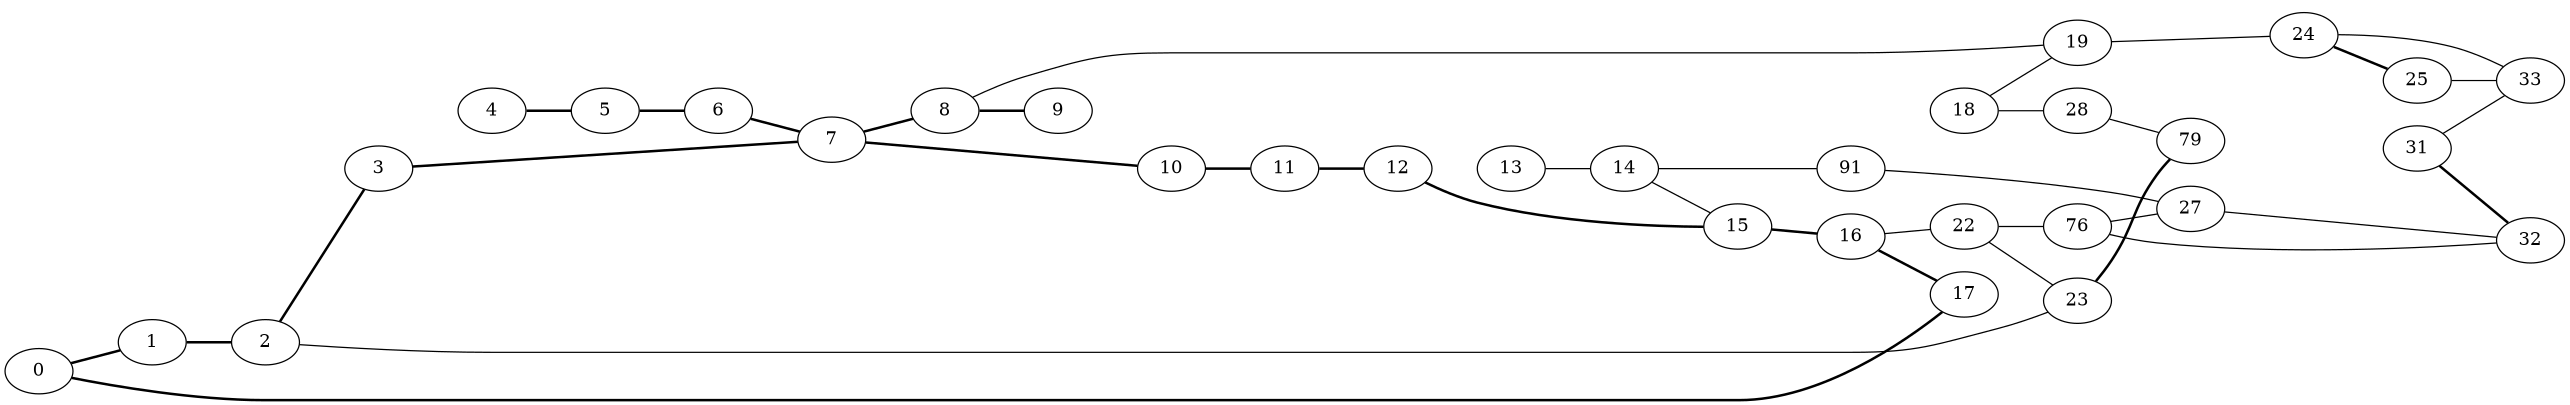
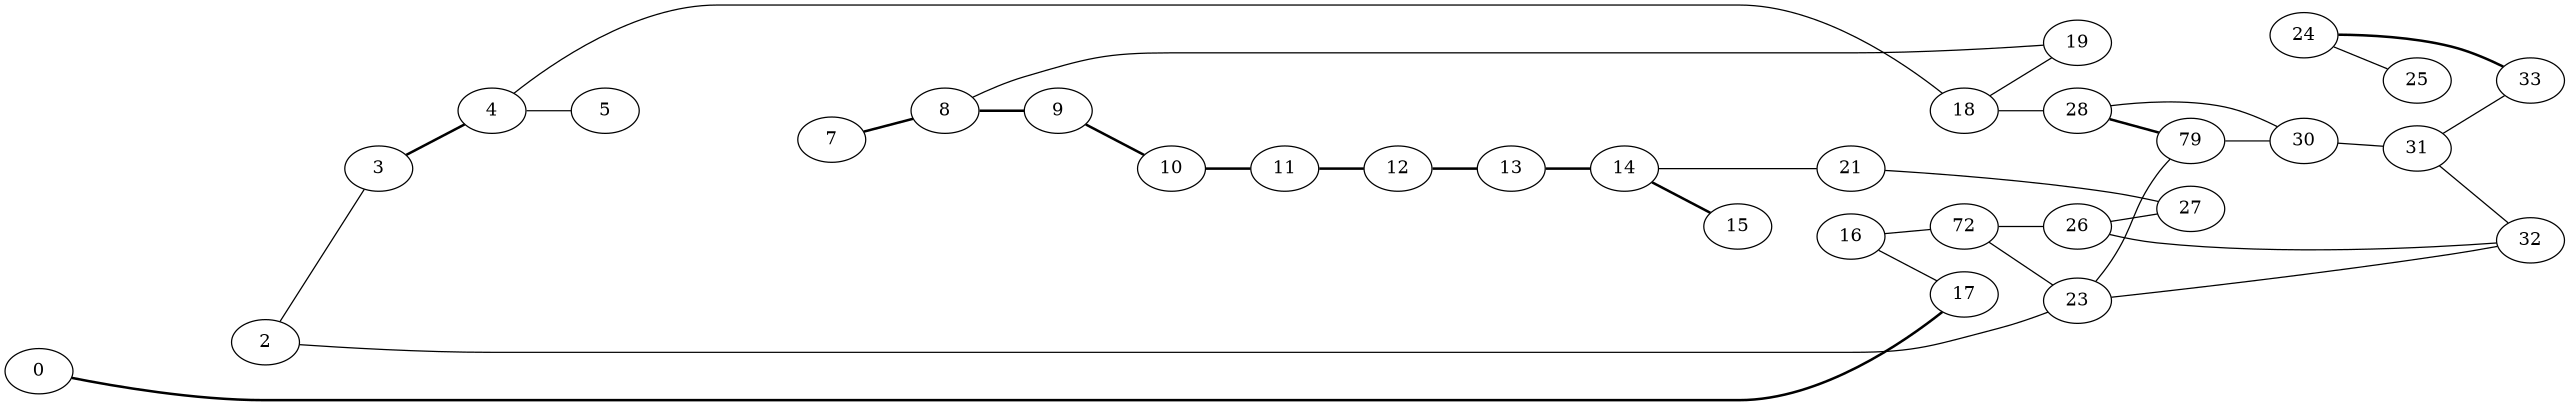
none -> (1228, 5)
(2191, 39) -> none
(2423, 41) -> (2423, 41)
(2361, 58) -> (2361, 58)
(2474, 81) -> none
(549, 111) -> (549, 111)
(719, 111) -> none
(2134, 126) -> (2134, 126)
none -> (2304, 141)
(605, 154) -> (435, 140)
(1002, 154) -> (1115, 140)
(1568, 169) -> (1568, 169)
(1851, 169) -> (1851, 169)
(2474, 194) -> (2474, 194)
(1681, 198) -> (1681, 198)
(1562, 218) -> (1455, 169)
(2361, 225) -> (2305, 274)
(1964, 226) -> (1964, 226)
(2078, 226) -> (2078, 226)
(2130, 226) -> (2130, 226)
(1794, 232) -> none
(322, 255) -> (322, 255)
(1908, 266) -> (1908, 266)
(152, 342) -> none
